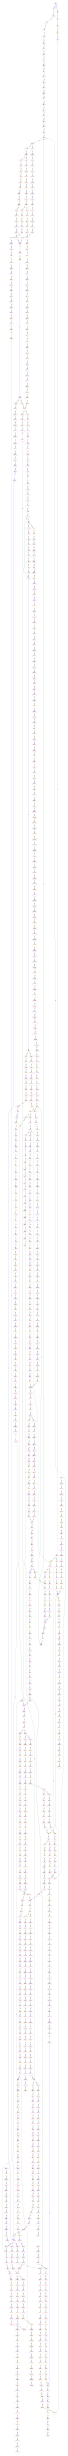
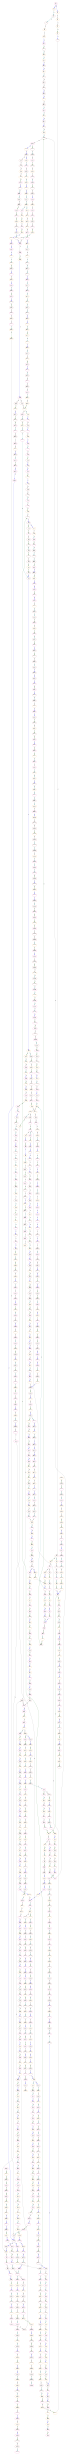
none -> (38, 2241)
